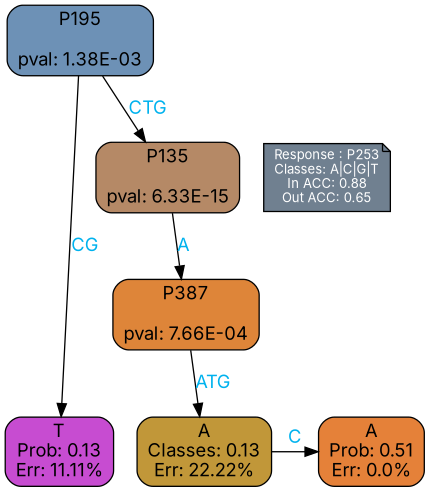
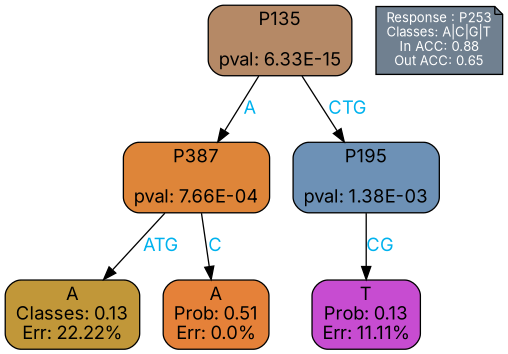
(120, 103) -> (320, 103)
(288, 452) -> (205, 240)
